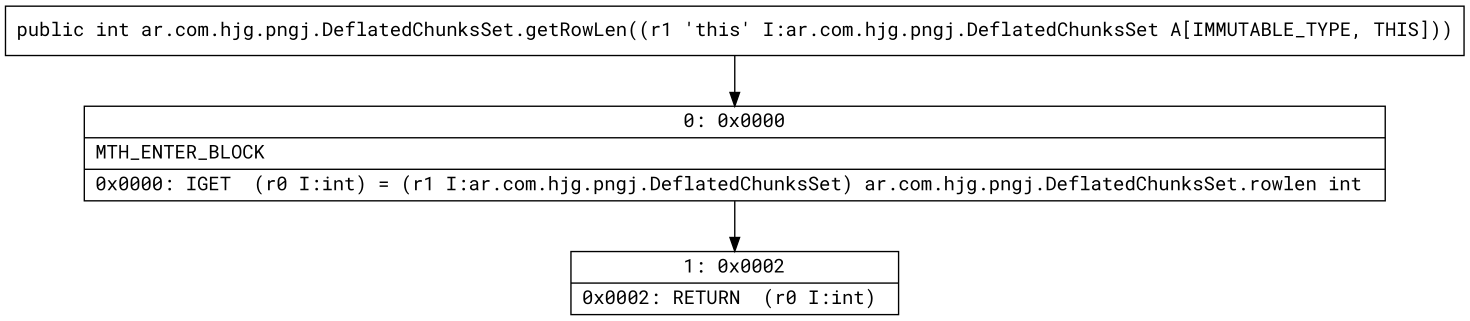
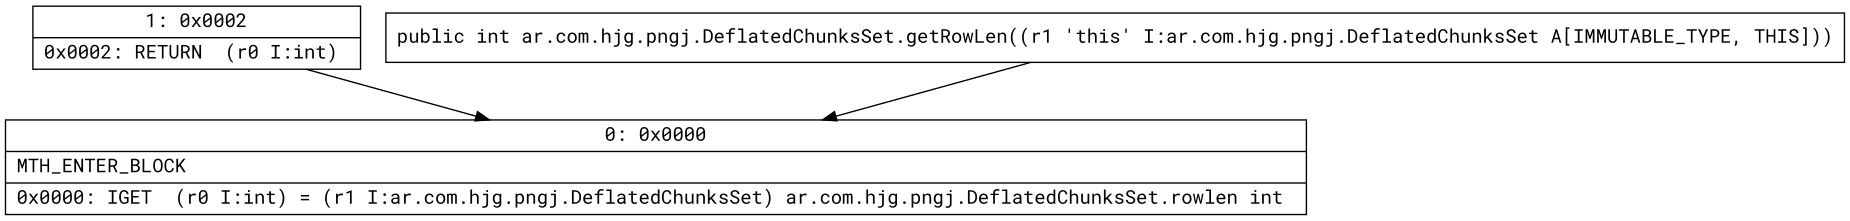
(735, 219) -> (391, 93)
